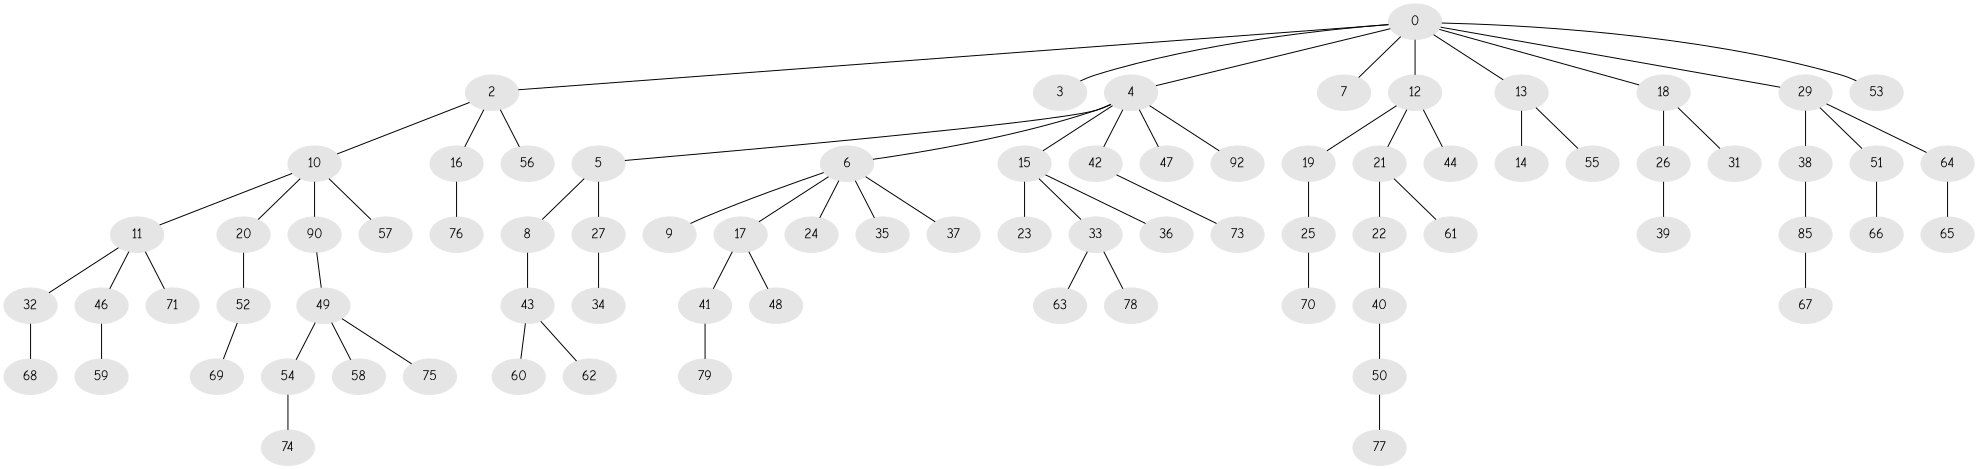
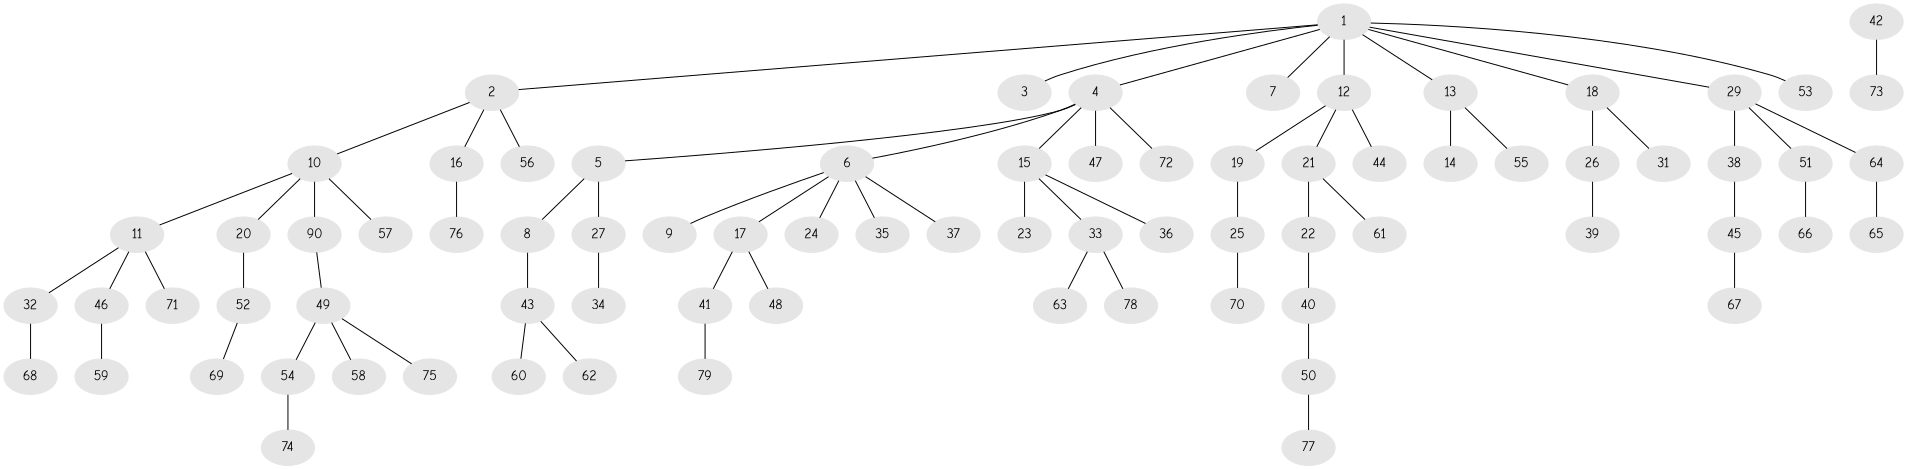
(1415, 22) -> (1344, 22)
(1113, 128) -> none
(1238, 164) -> (1167, 164)
(1806, 235) -> (1735, 235)
